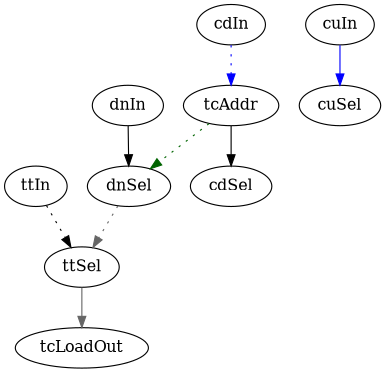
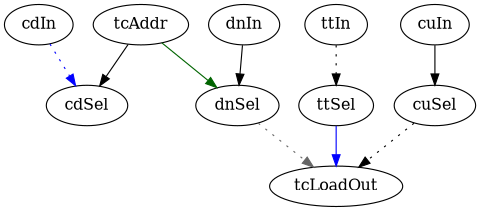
(231, 60) -> (60, 60)
(340, 60) -> (435, 60)
none -> (391, 142)
(184, 143) -> (185, 62)
(108, 222) -> (281, 142)
(82, 302) -> (336, 140)
